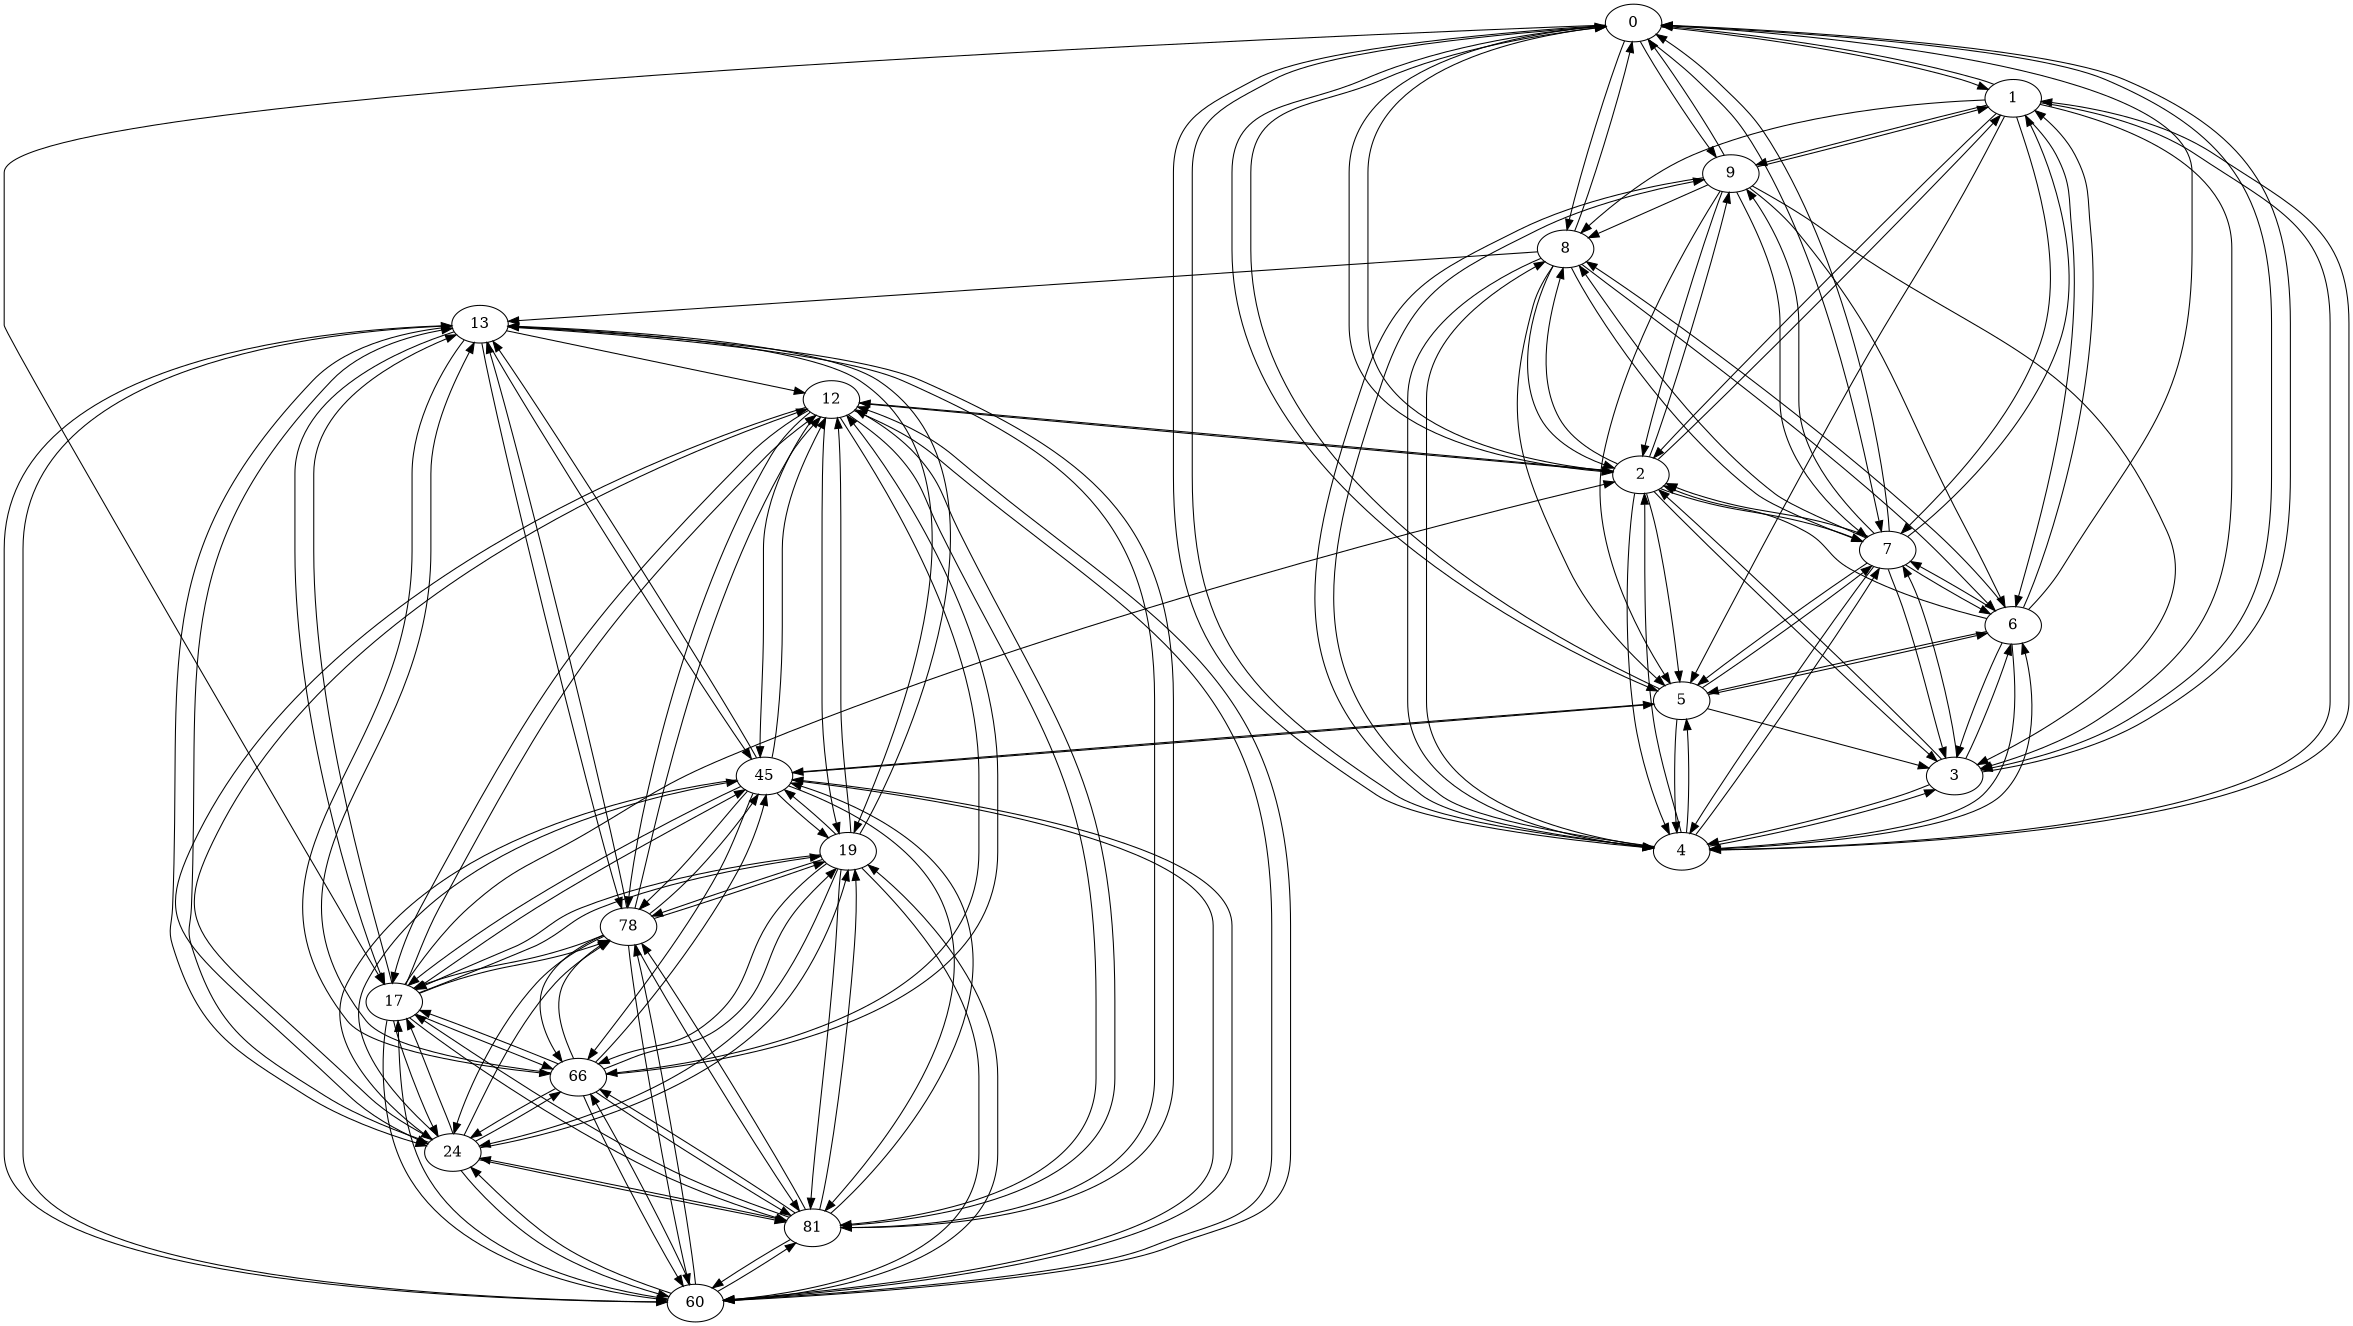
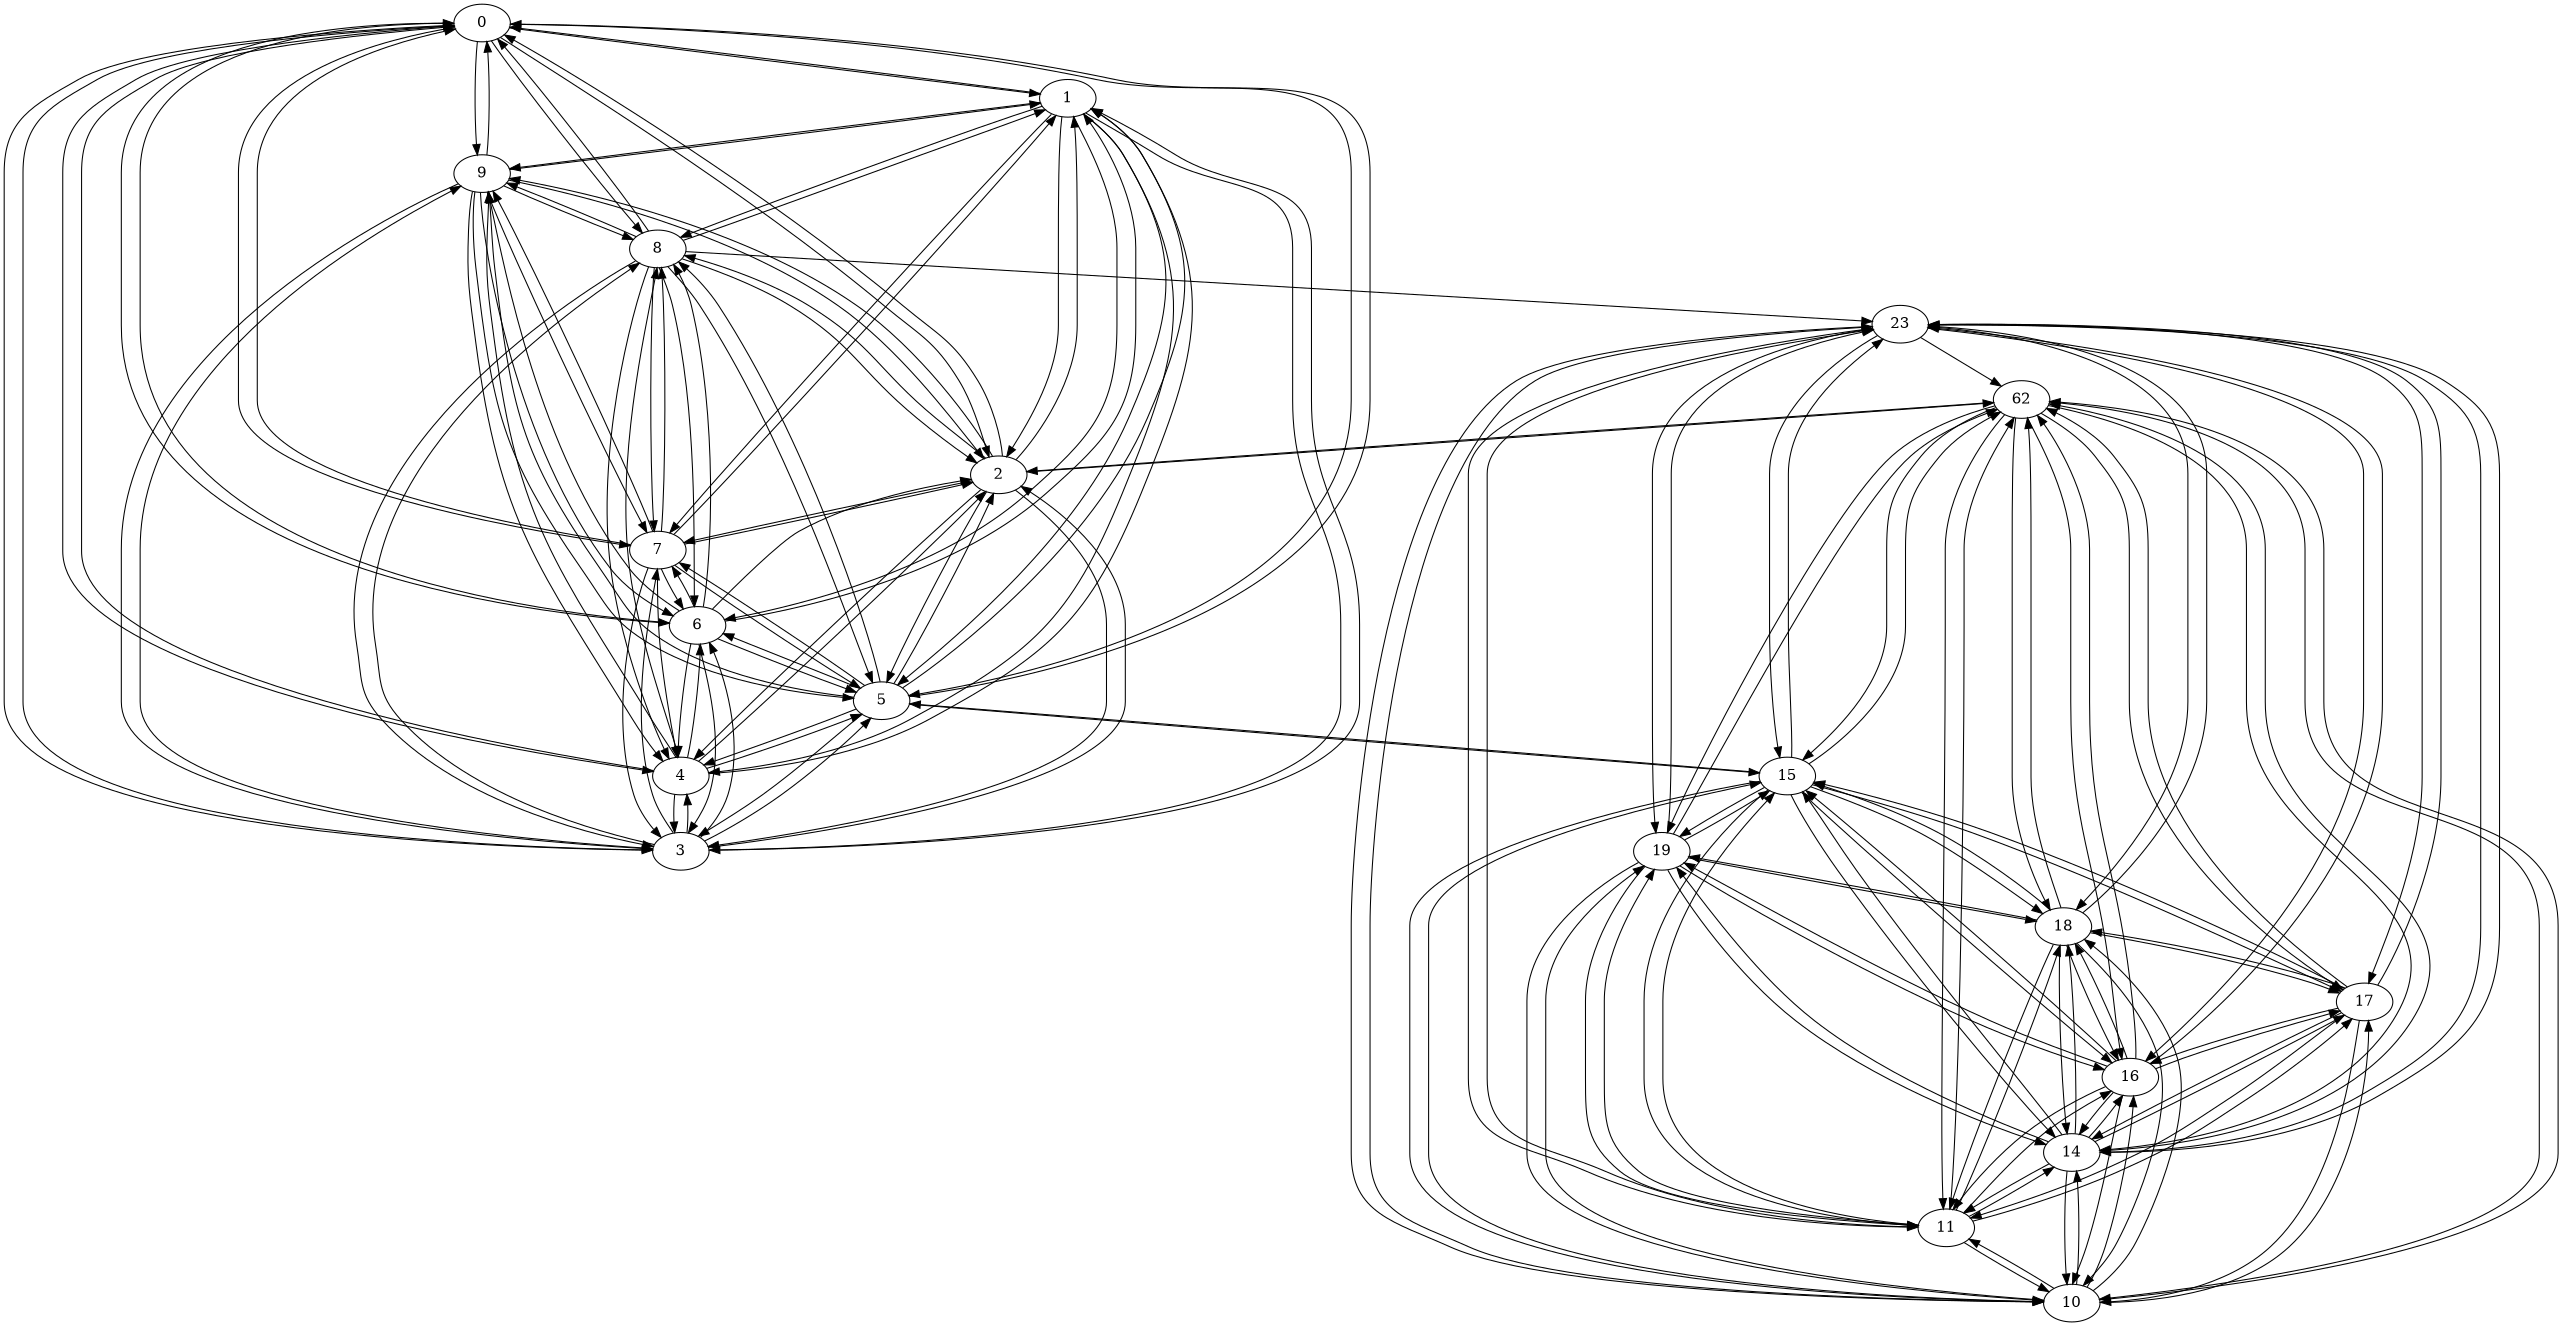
(350, 102) -> (134, 382)
none -> (859, 177)
none -> (577, 211)
(480, 324) -> (1900, 324)
(831, 400) -> (2022, 400)
none -> (552, 424)
none -> (1132, 448)
none -> (803, 465)
none -> (566, 516)
none -> (357, 582)
none -> (375, 590)
none -> (140, 654)
(970, 666) -> (944, 595)
none -> (1360, 687)
(1787, 708) -> none
(765, 776) -> (1787, 776)
none -> (788, 790)
(595, 903) -> none
(598, 909) -> none
(629, 927) -> (2063, 927)
(578, 1077) -> (2130, 1077)
(453, 1153) -> (2072, 1153)
(813, 1228) -> (1946, 1228)
(695, 1303) -> (2072, 1303)
